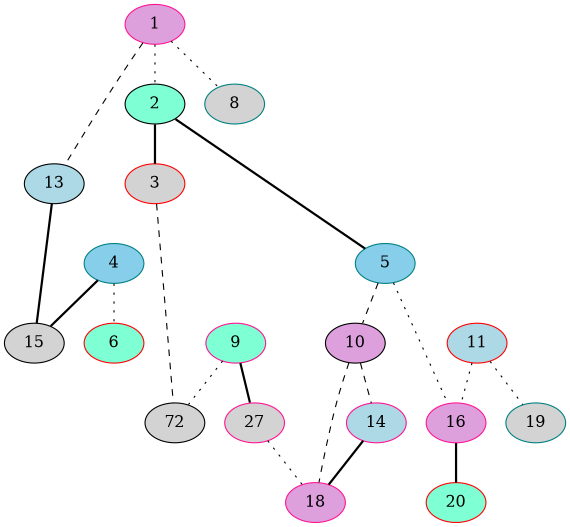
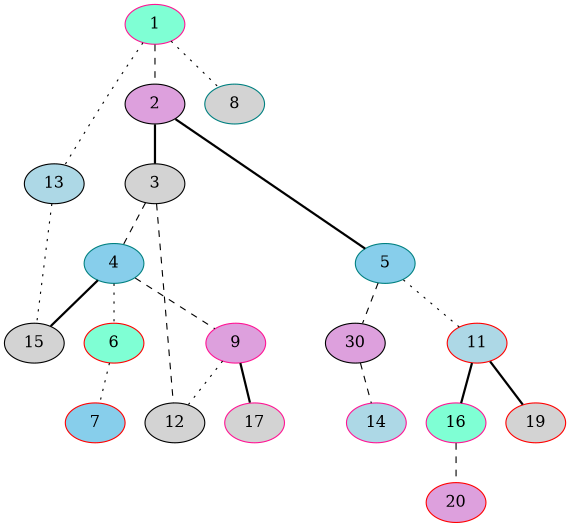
(155, 24) -> (155, 24)
(155, 64) -> (155, 64)
(103, 103) -> (103, 103)
(155, 104) -> (155, 104)
(155, 184) -> (155, 184)
none -> (134, 224)
(44, 263) -> (44, 263)
none -> (175, 303)
(236, 343) -> (236, 343)
(355, 343) -> (355, 343)
(421, 343) -> (431, 303)
(467, 383) -> (467, 383)
(506, 383) -> (506, 383)
none -> (95, 423)
(175, 423) -> (175, 423)
(255, 423) -> (255, 423)
(456, 423) -> (456, 423)
(536, 423) -> (536, 423)
(456, 463) -> (456, 463)
(315, 503) -> none
(456, 503) -> (456, 503)
